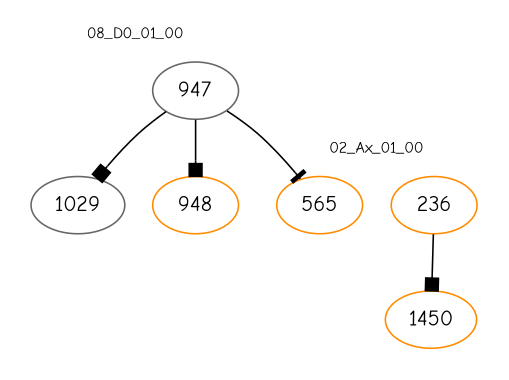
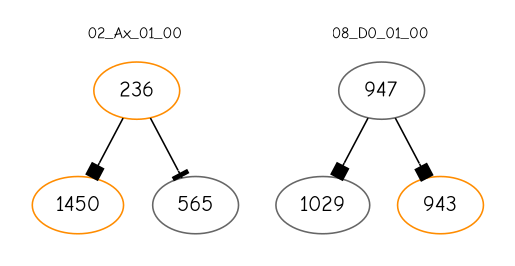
(274, 149) -> (164, 144)
(196, 205) -> (441, 205)
(320, 205) -> (196, 205)
